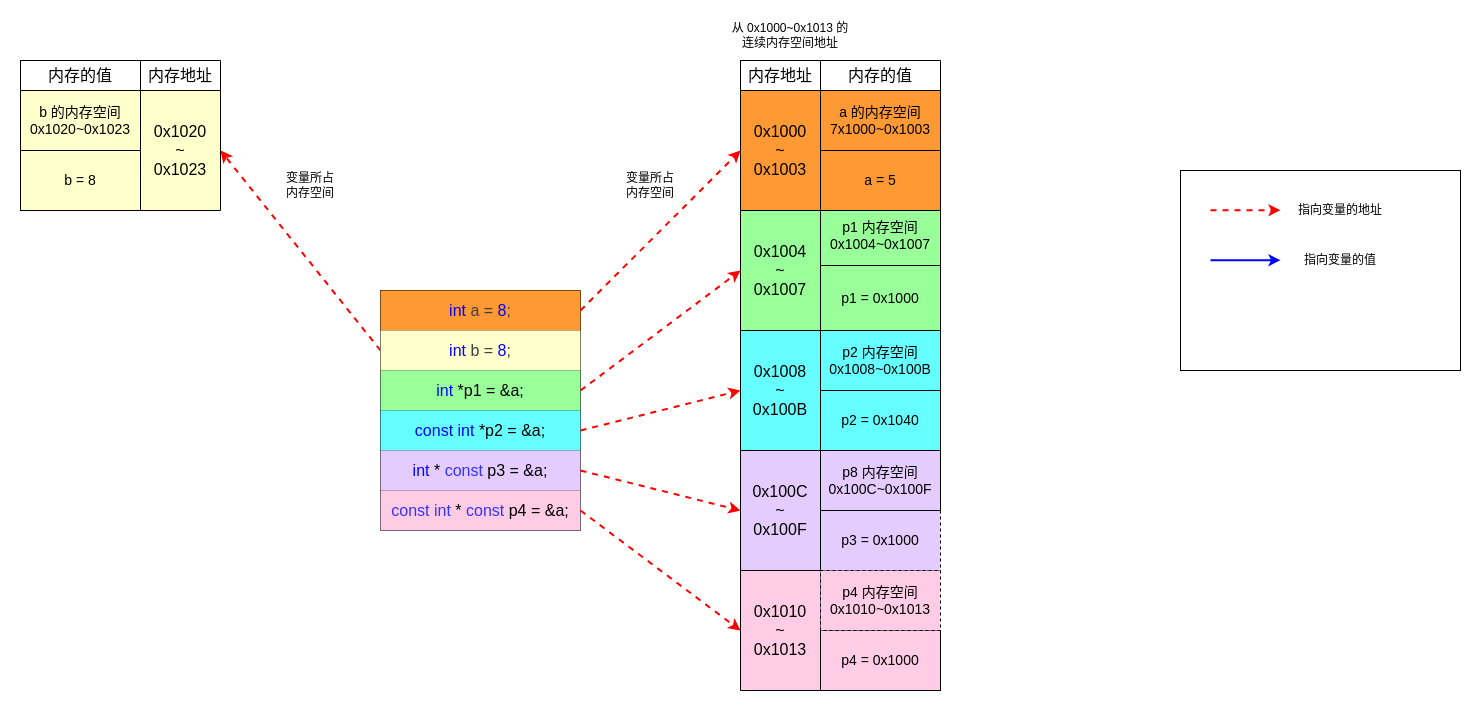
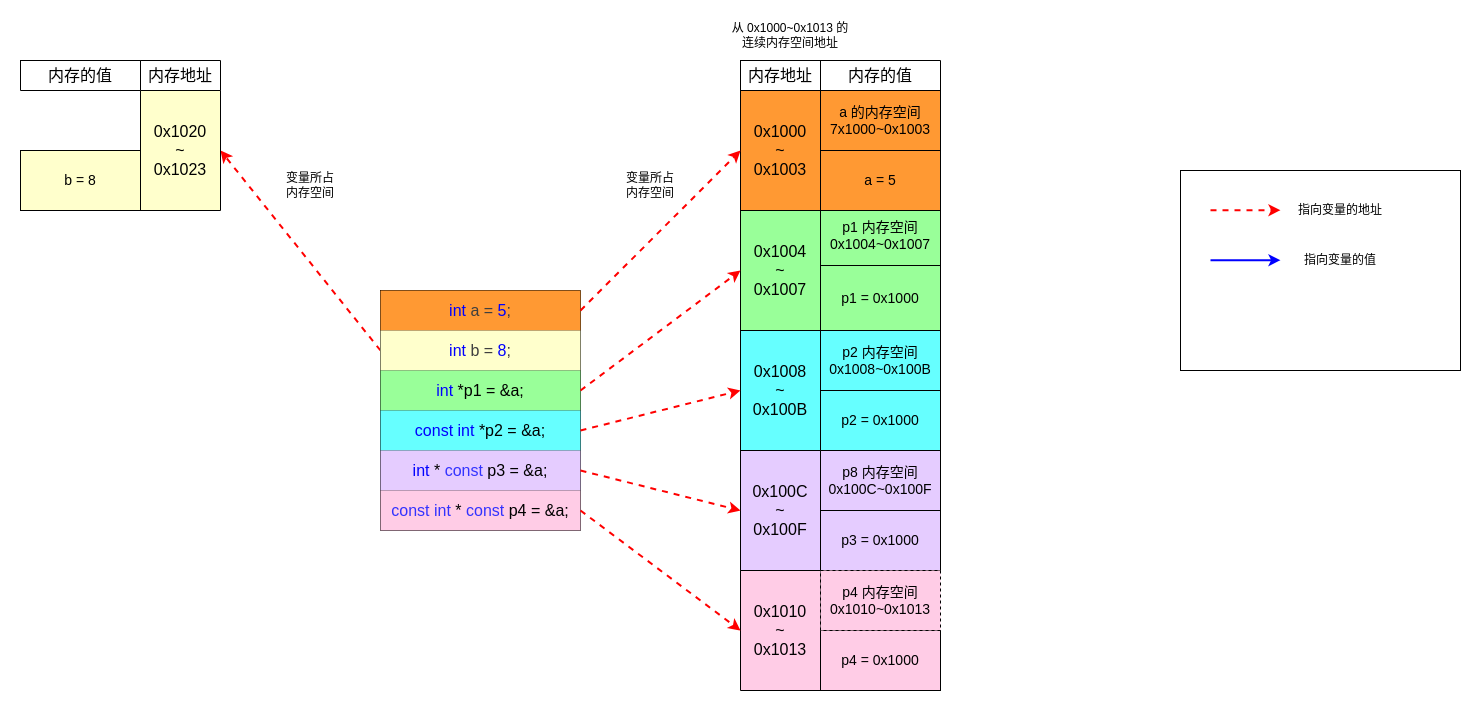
(81, 121) -> none
(481, 311) -> (481, 311)
(881, 421) -> (881, 421)
(881, 541) -> (881, 541)
